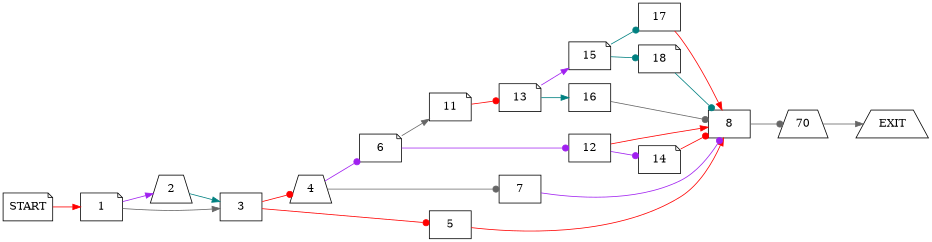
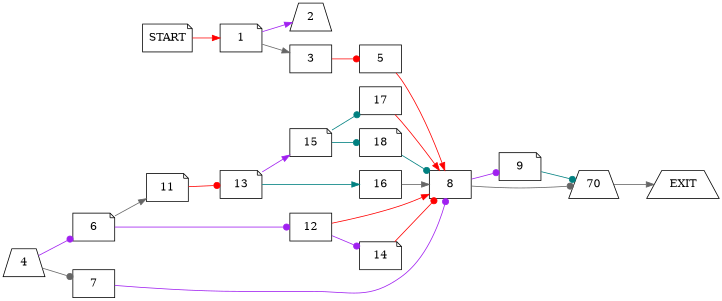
(657, 110) -> (412, 184)
none -> (520, 167)
(201, 197) -> none
(274, 198) -> none
